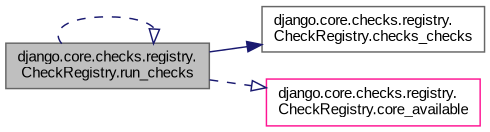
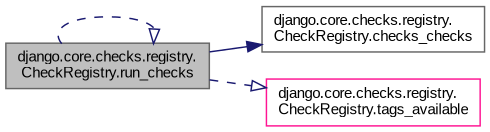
(373, 102) -> (373, 102)
